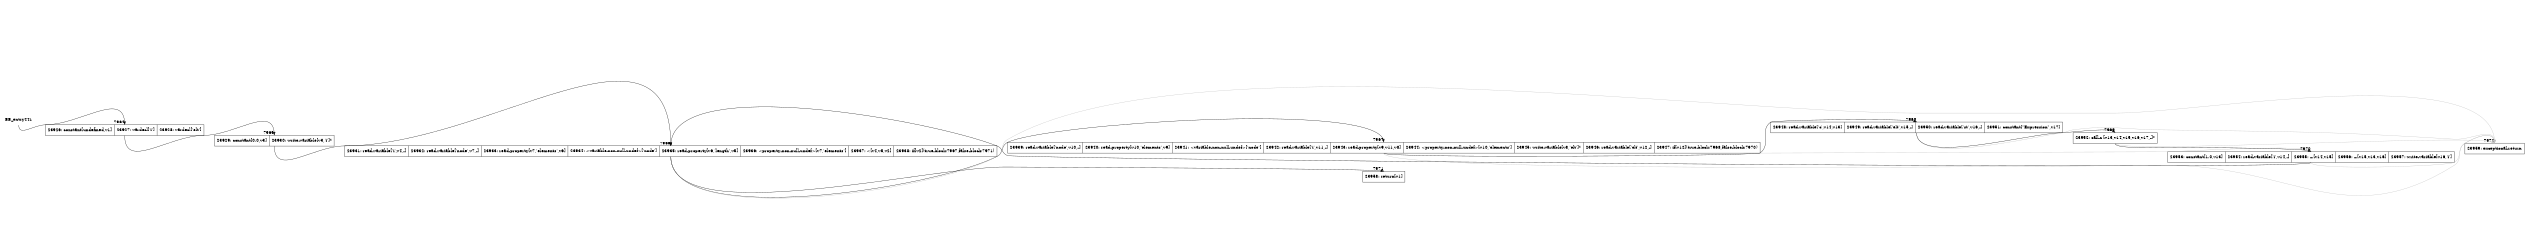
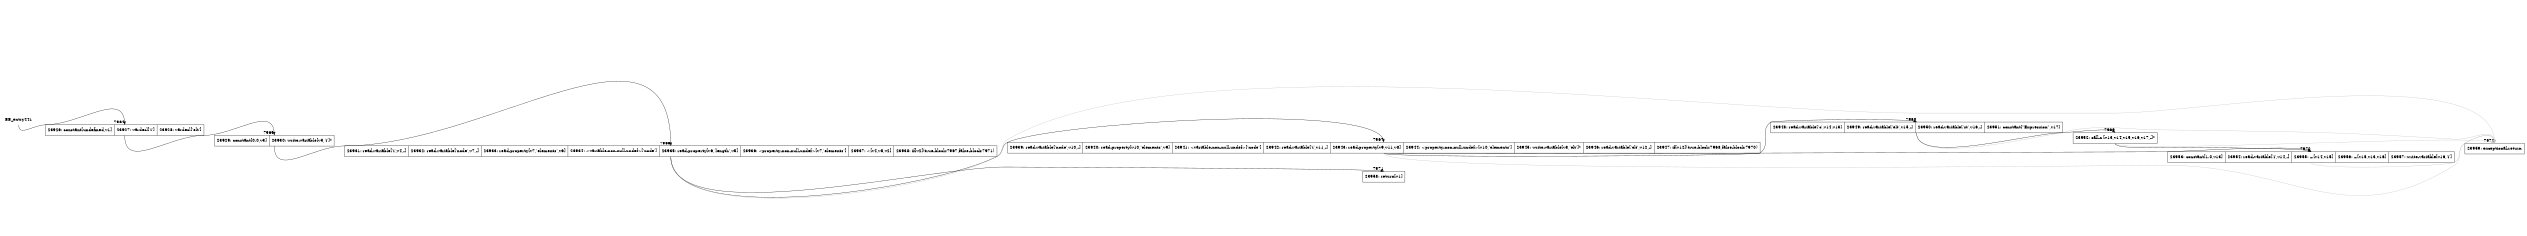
(1846, 153) -> (1846, 153)
(1522, 163) -> none
